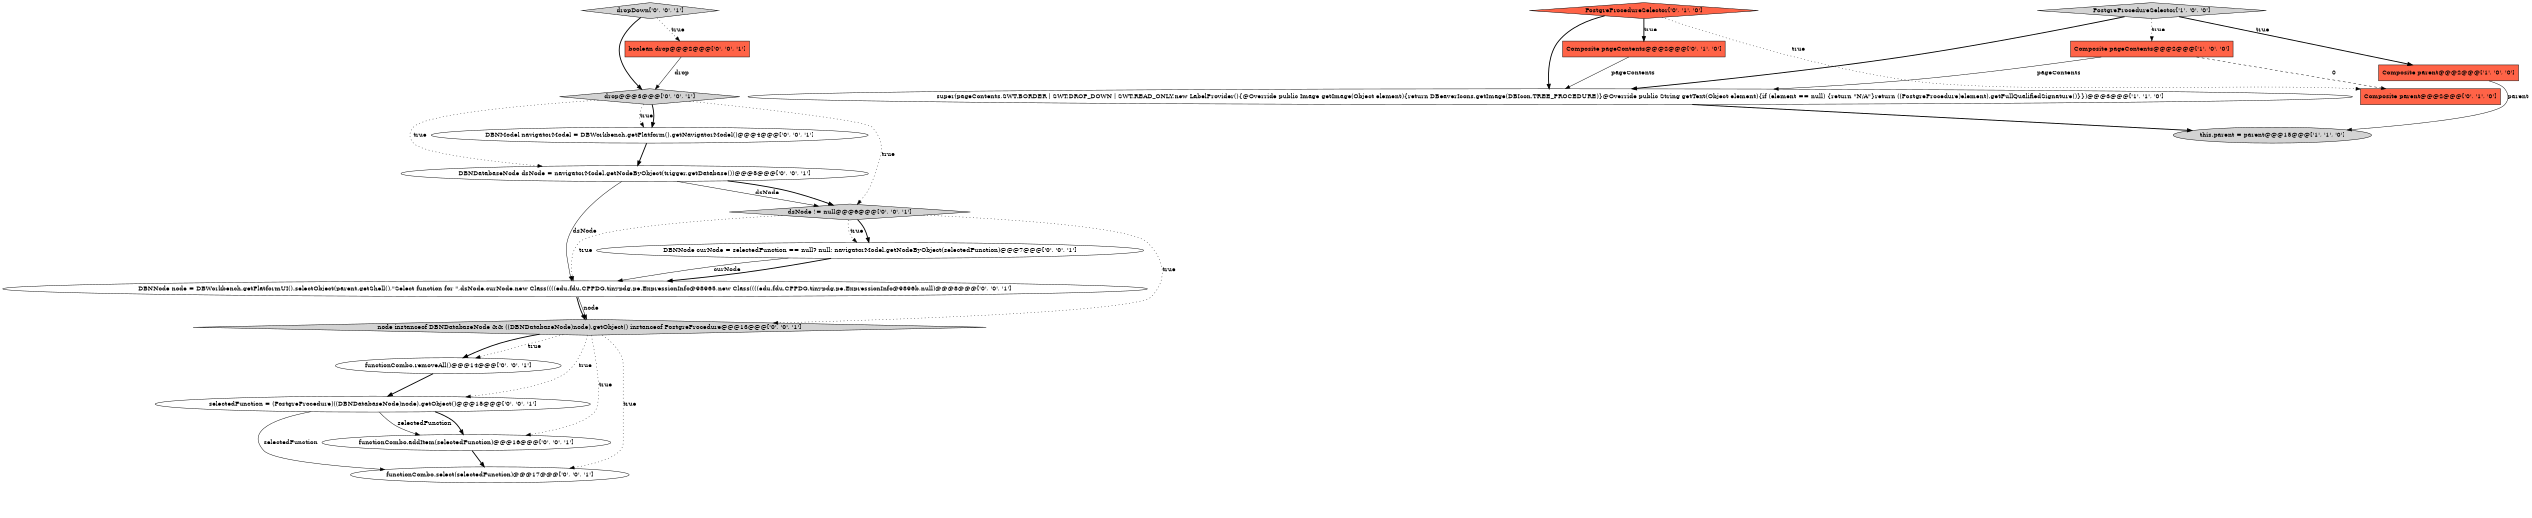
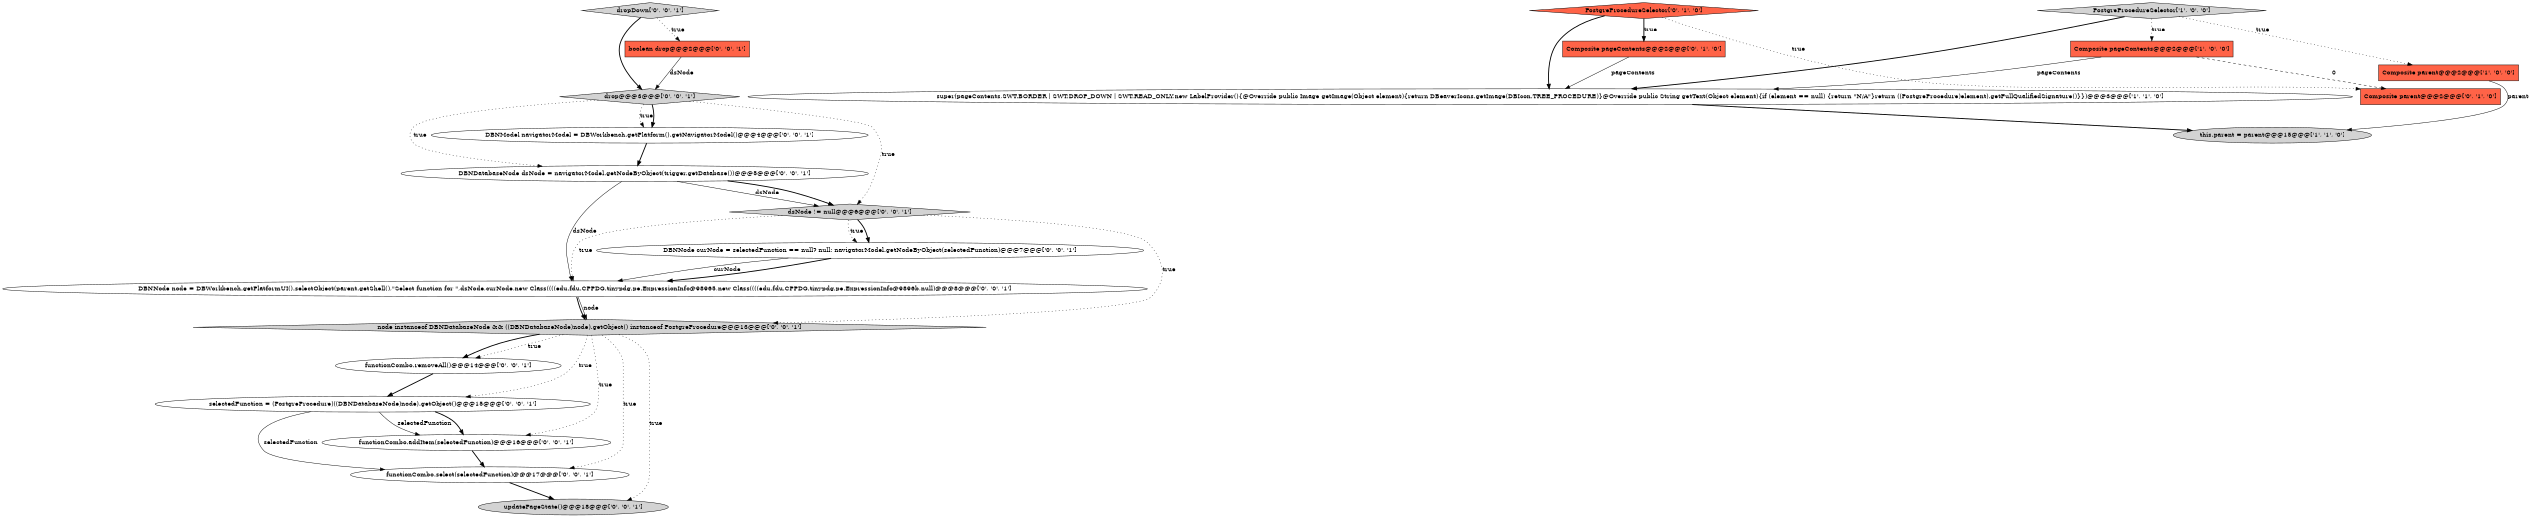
(2293, 40) -> (2293, 40)
(682, 73) -> (682, 73)
none -> (573, 507)
